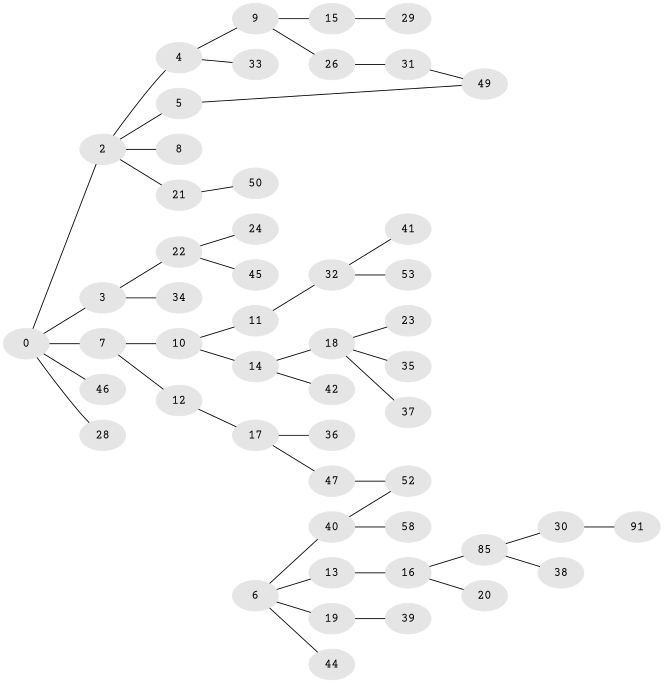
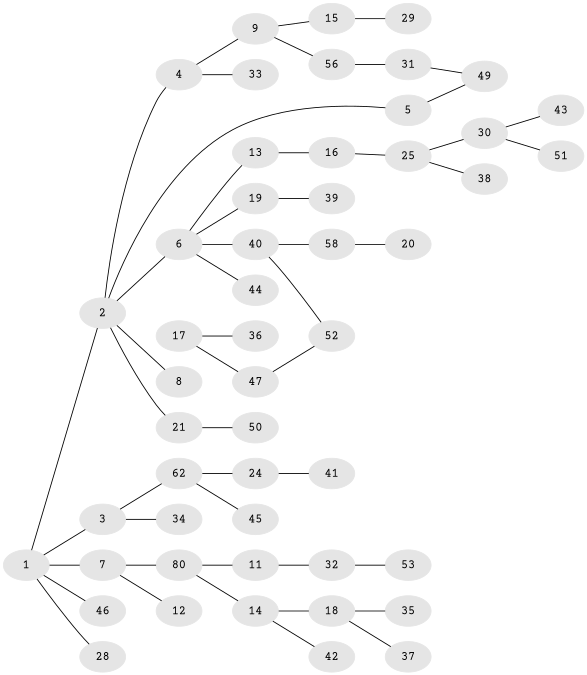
(332, 64) -> (332, 64)
none -> (561, 110)
(179, 252) -> (179, 474)
(370, 252) -> (294, 474)
none -> (141, 279)
(408, 321) -> none
(26, 344) -> (26, 565)
(179, 344) -> (179, 565)
(217, 418) -> none
(637, 527) -> (561, 156)
(485, 550) -> (408, 156)
(447, 584) -> (370, 244)
